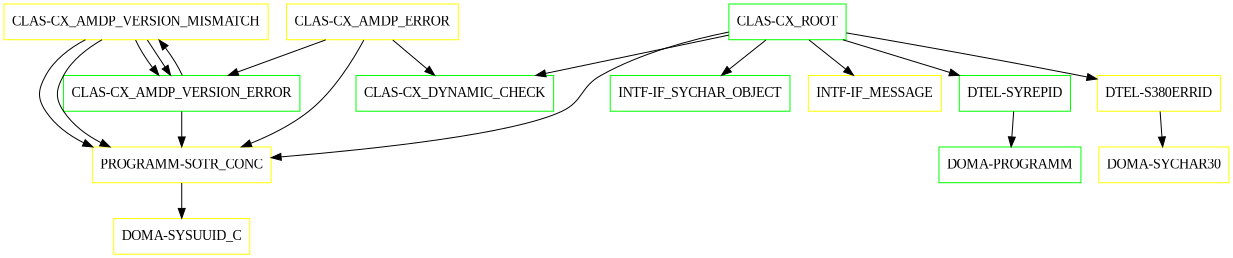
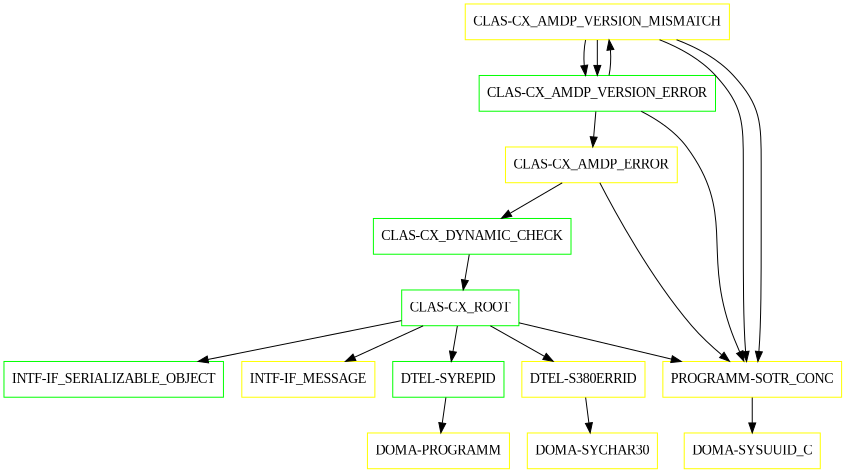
(282, 56) -> (595, 124)
(623, 57) -> (467, 267)
(700, 93) -> (114, 379)
(1010, 165) -> (438, 451)
